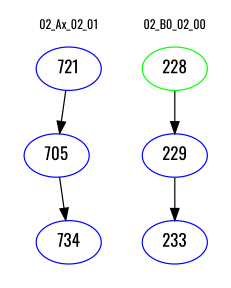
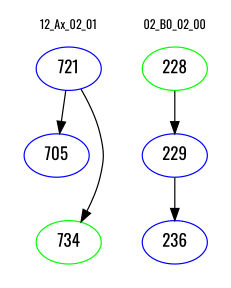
(69, 26) -> (69, 26)
(62, 193) -> (103, 149)
(69, 242) -> (69, 242)
(175, 242) -> (175, 242)
